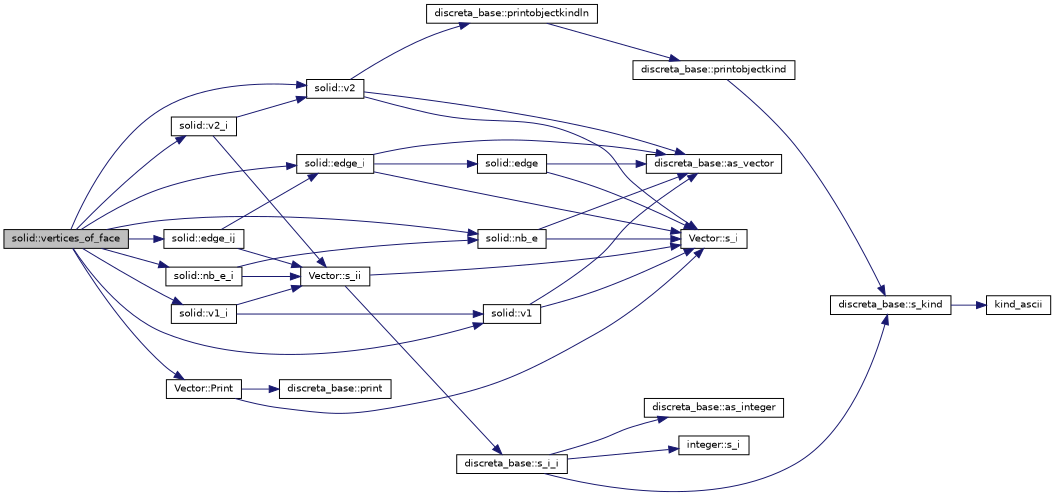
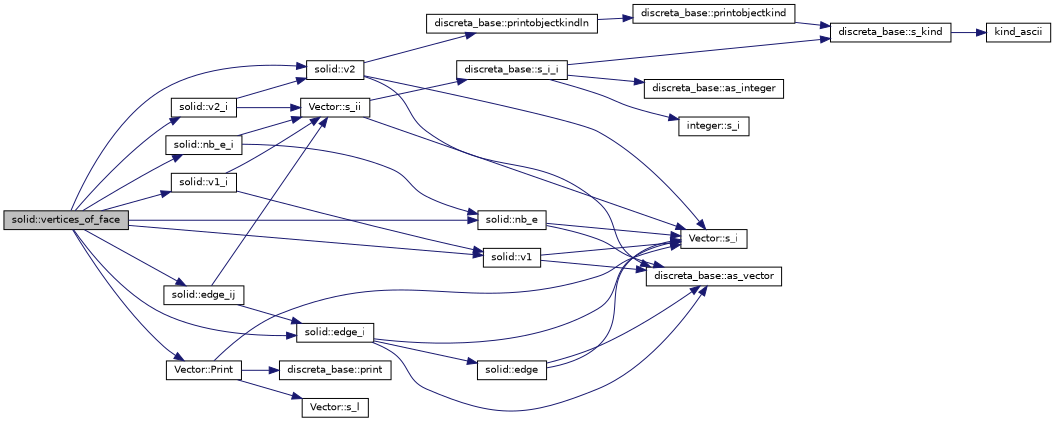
none -> (335, 408)
